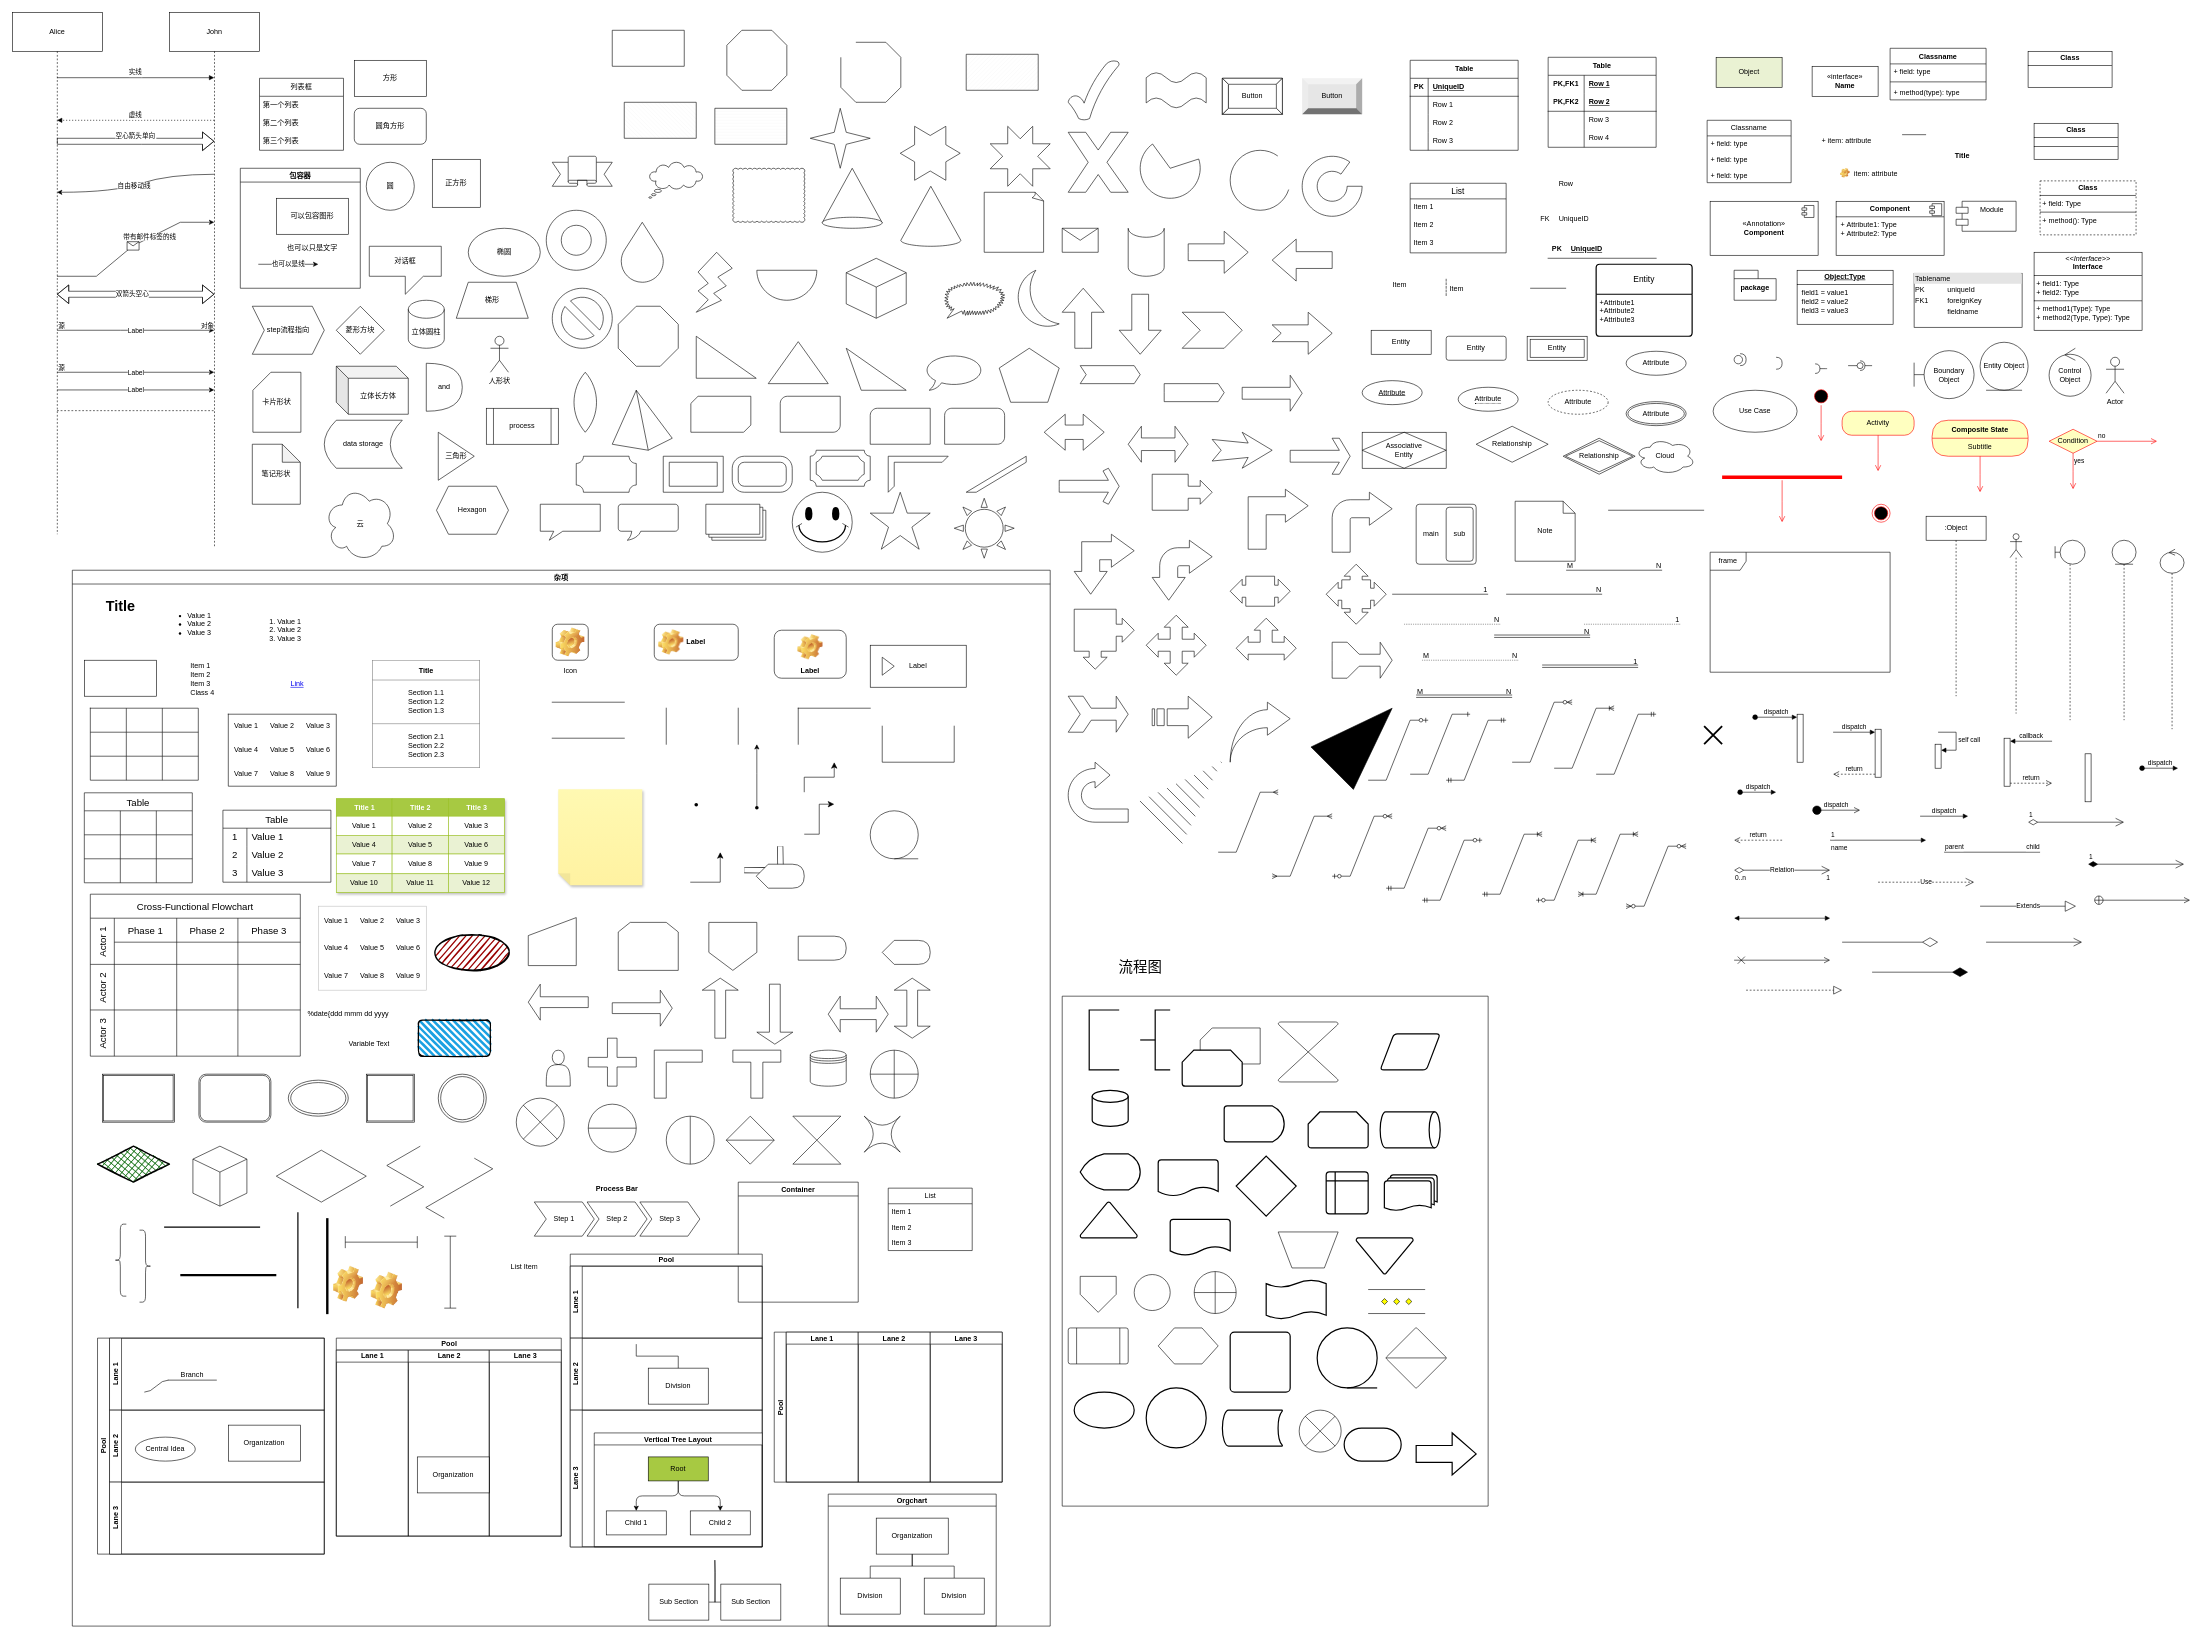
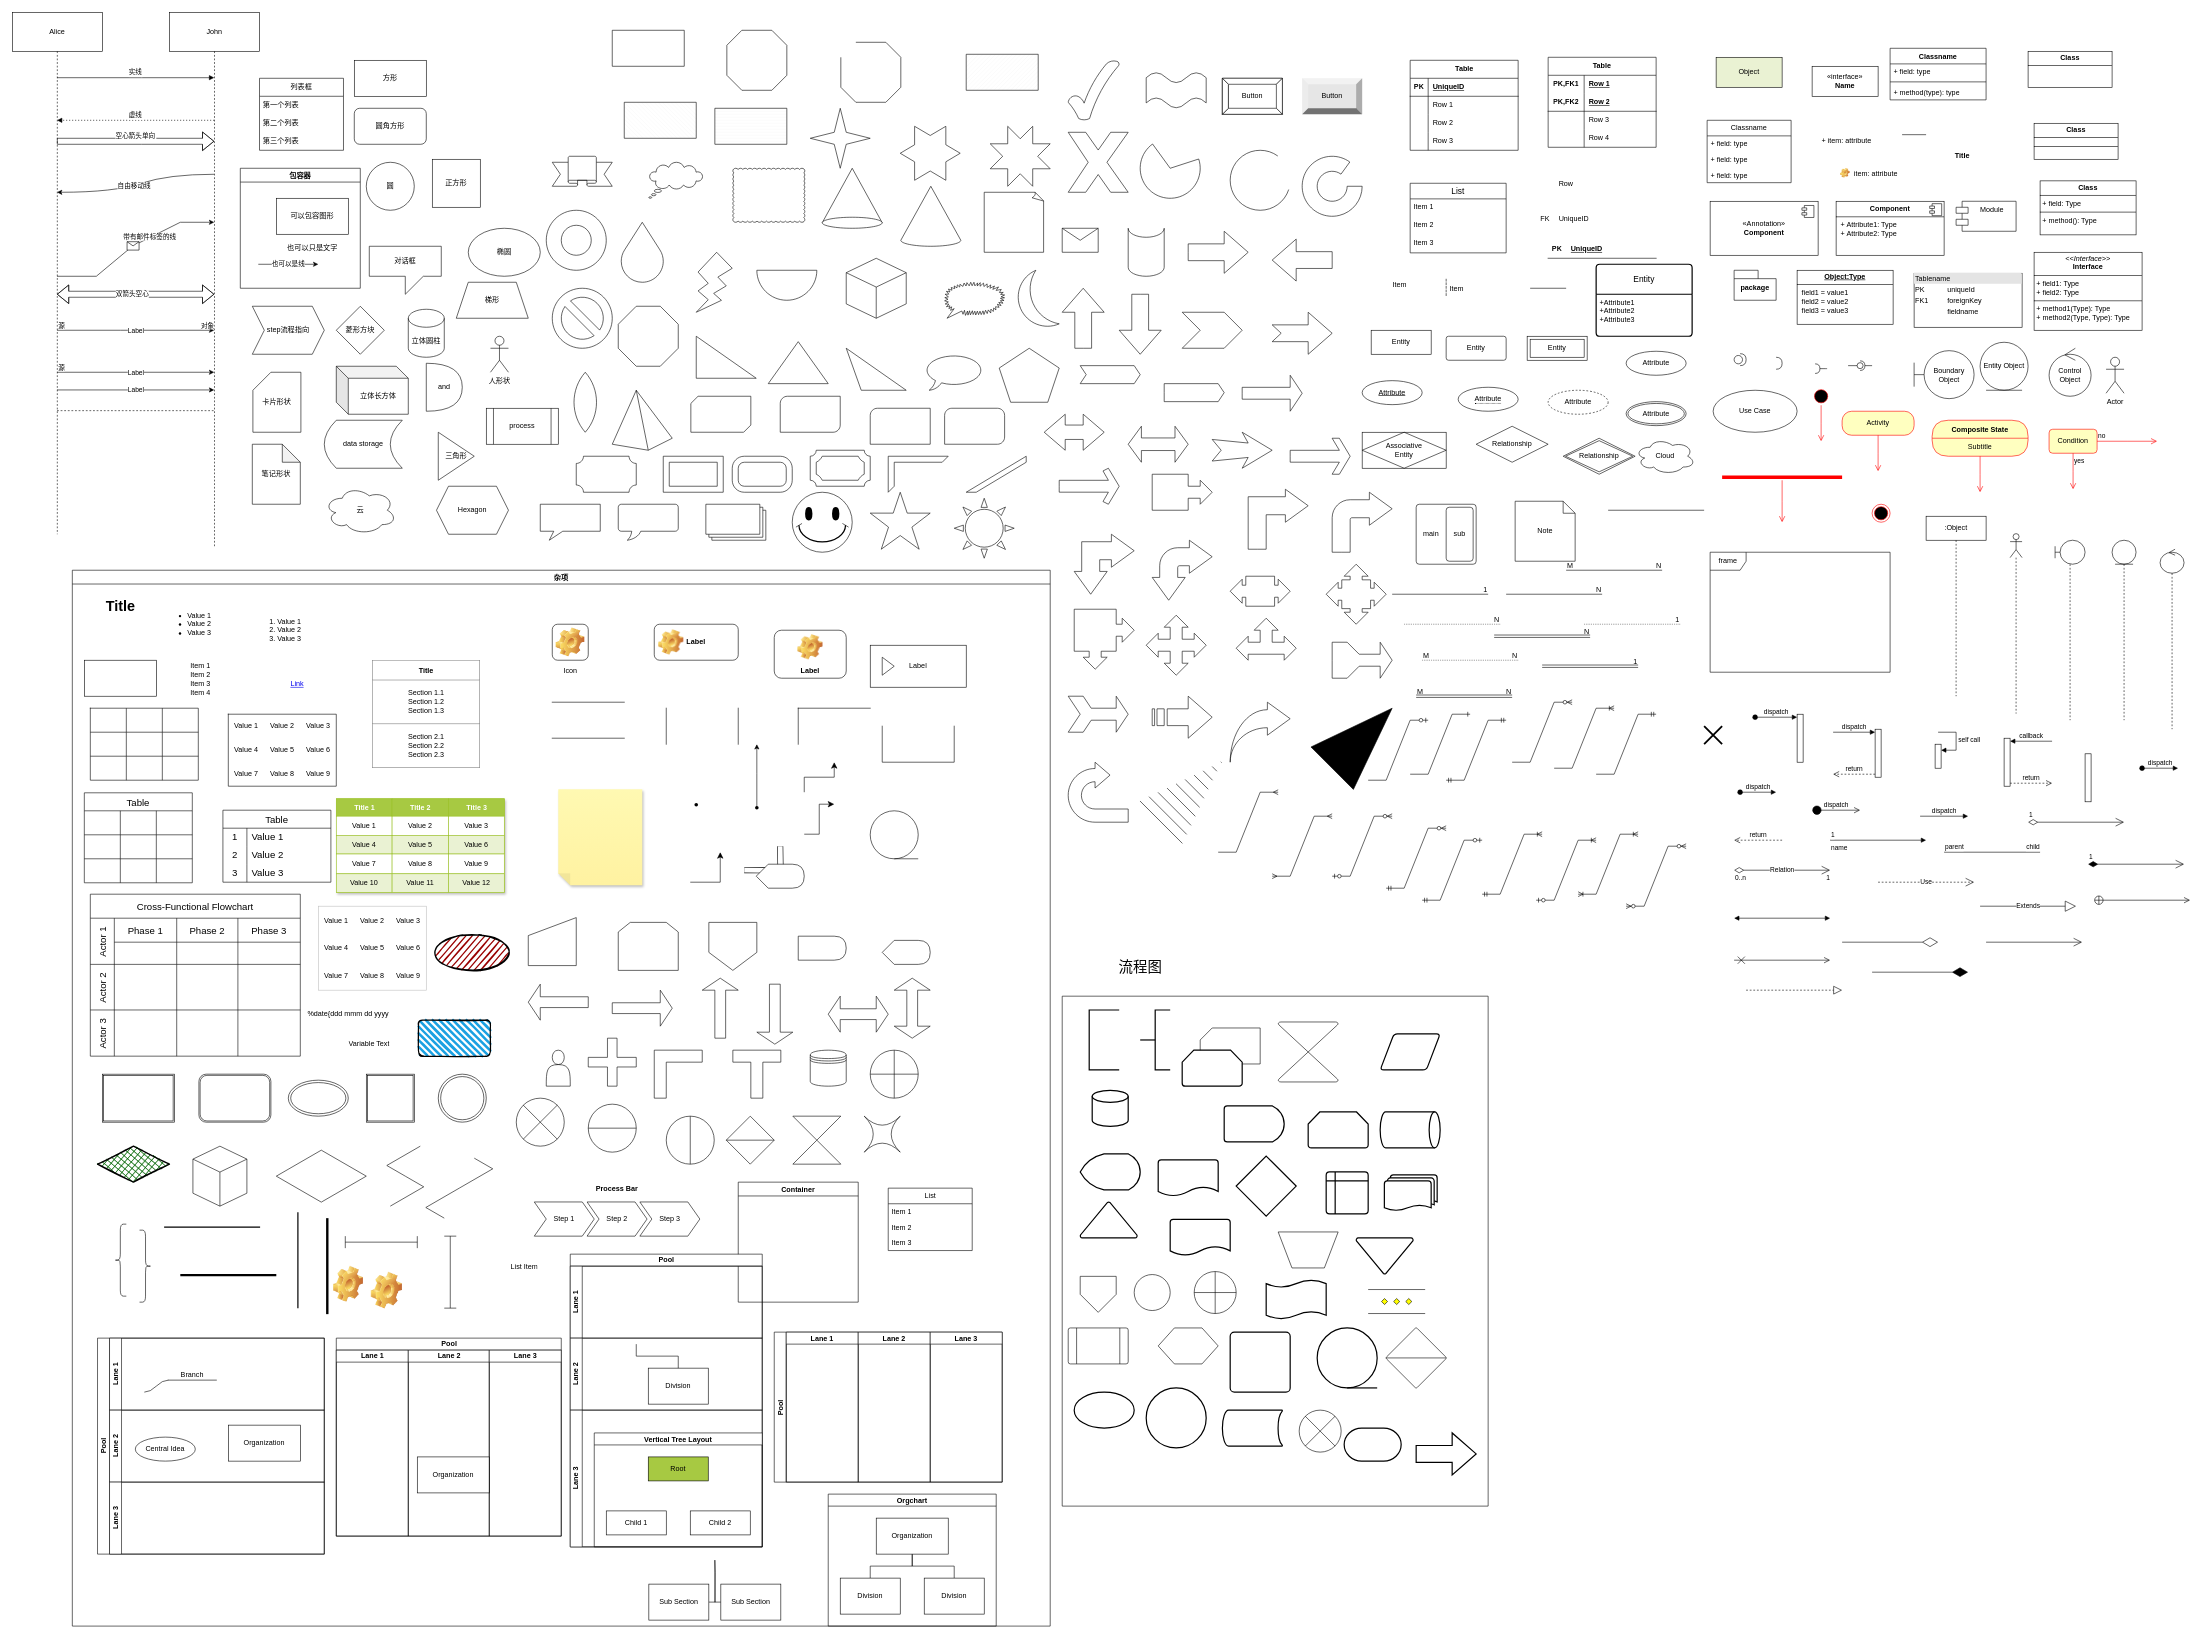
(2088, 208) -> (2088, 208)
(426, 324) -> (426, 333)
(2073, 441) -> (2073, 441)
(360, 524) -> (360, 510)
(203, 692) -> (202, 692)
(720, 1500) -> none
(636, 1501) -> none
